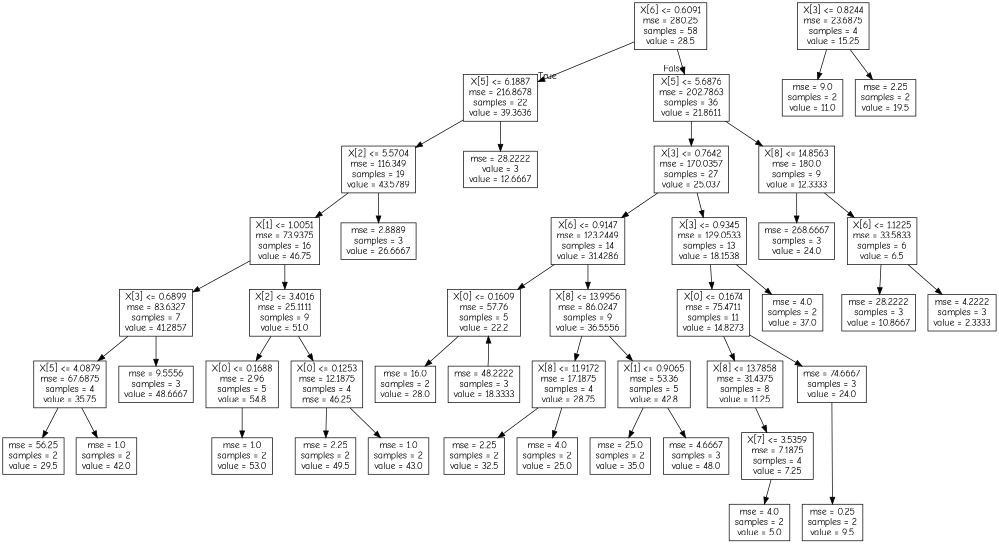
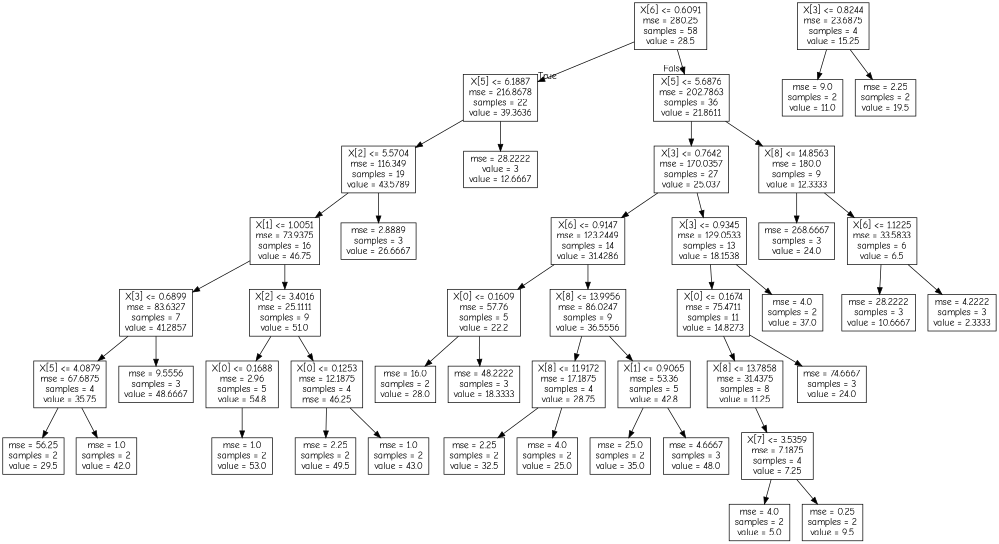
(879, 313) -> (879, 313)
(489, 355) -> (479, 348)
(832, 450) -> (805, 489)
